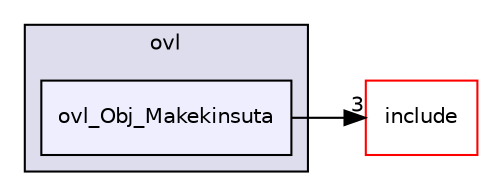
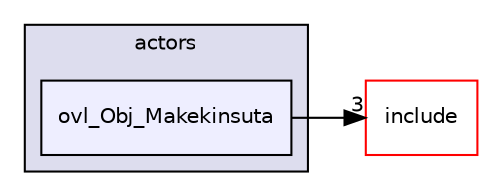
(166, 44) -> (166, 44)
